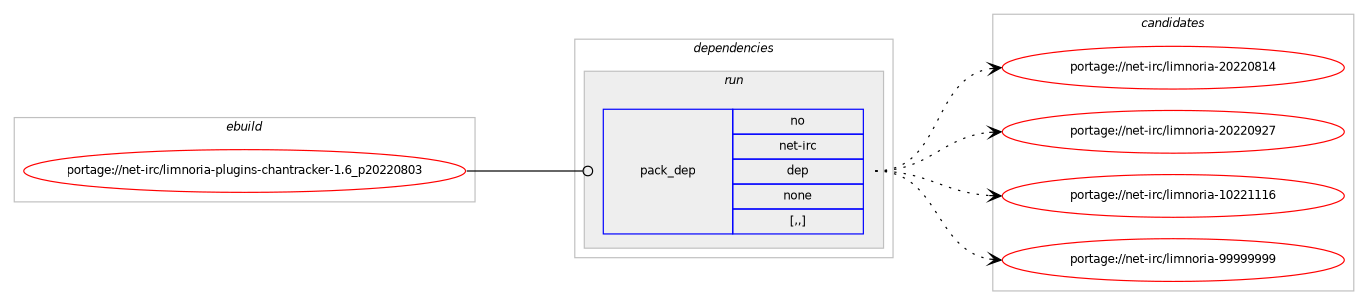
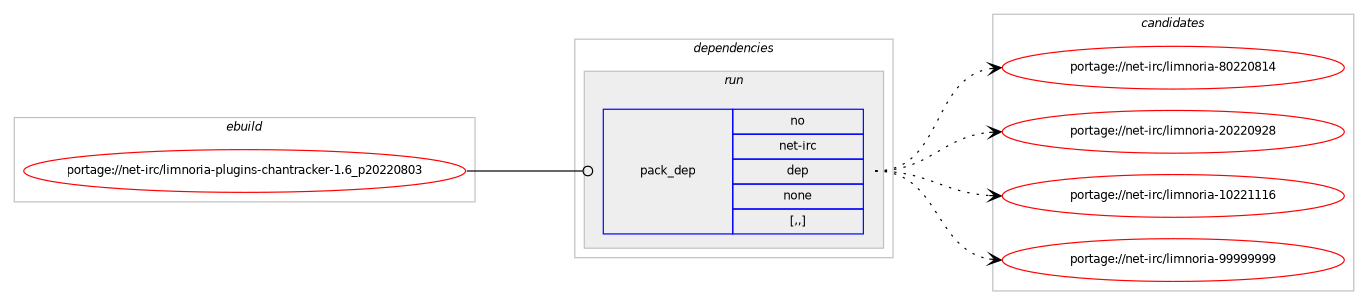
(1173, 68) -> (1173, 68)
(1173, 132) -> (1173, 132)
